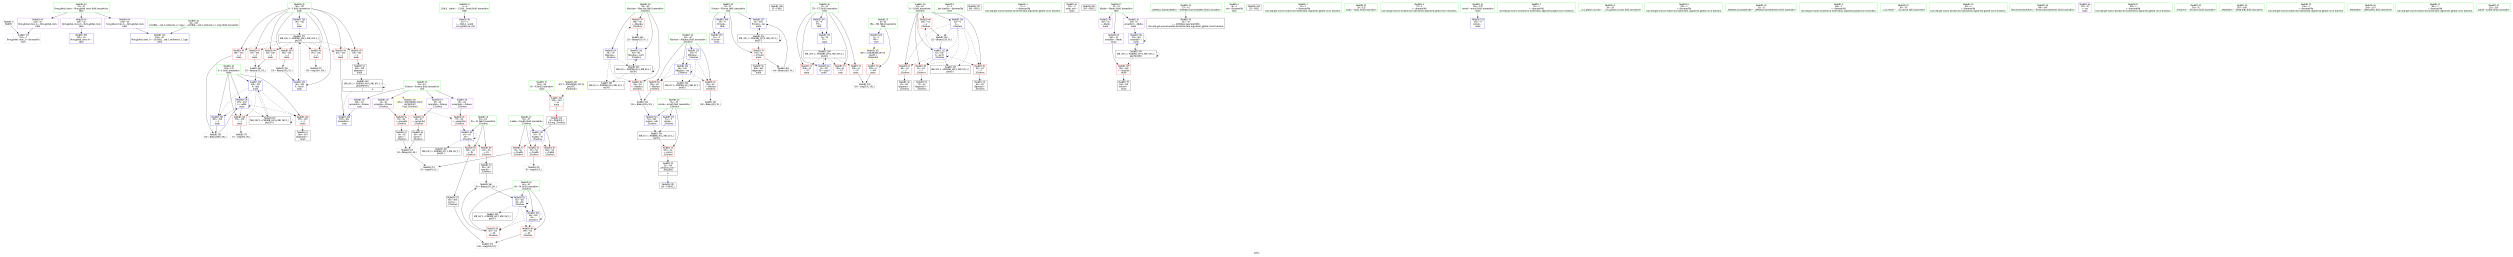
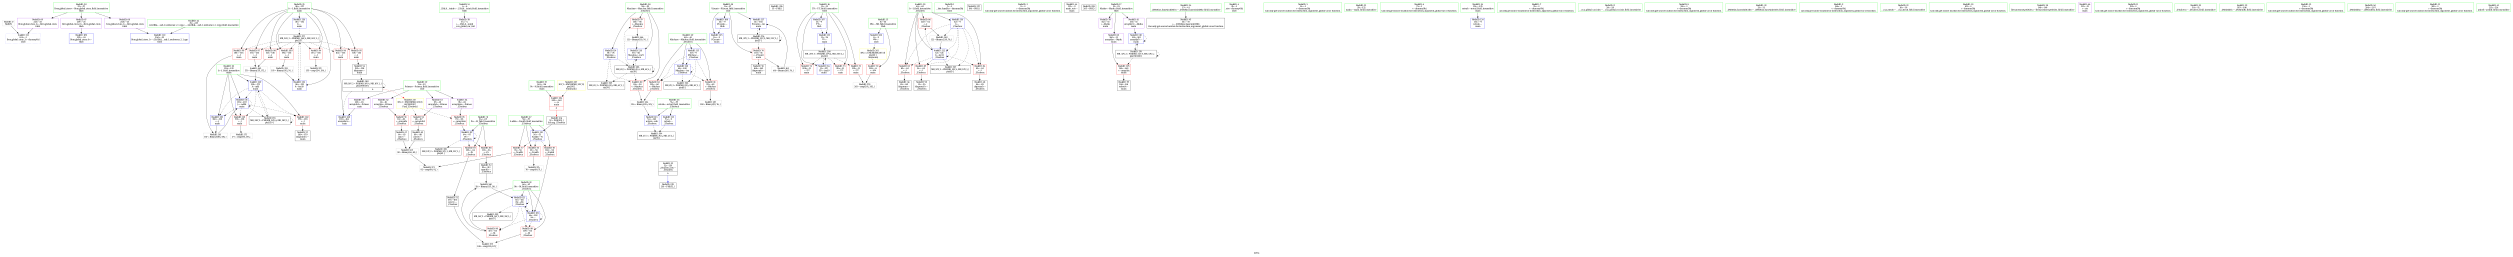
(1254, 8) -> none
(668, 151) -> none
none -> (543, 183)
